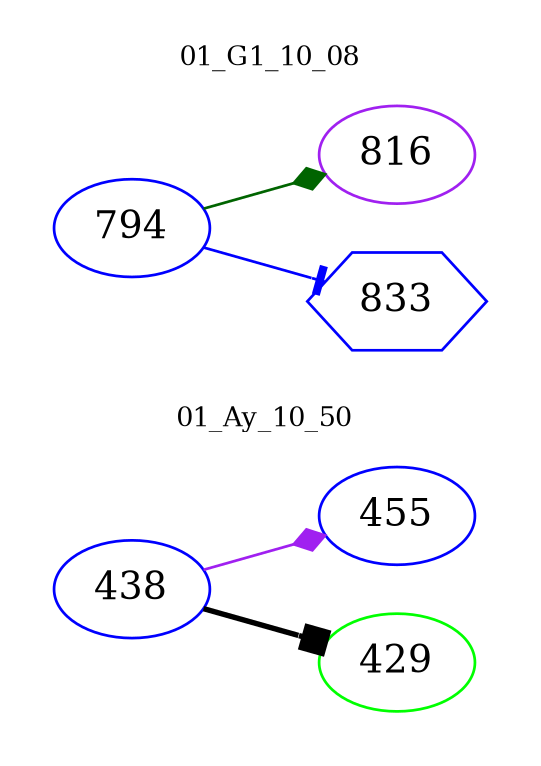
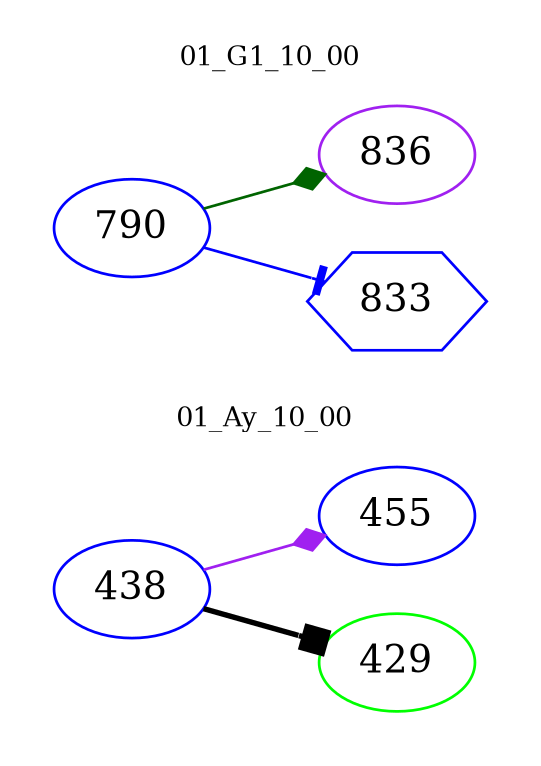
(270, 58) -> (270, 58)
(397, 155) -> (397, 155)
(132, 228) -> (132, 228)
(264, 420) -> (264, 420)
